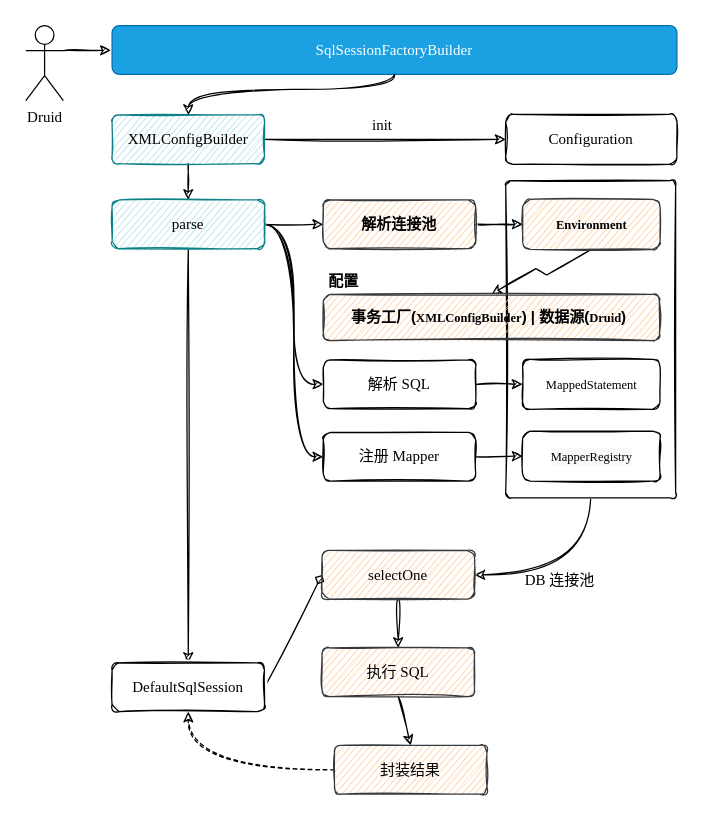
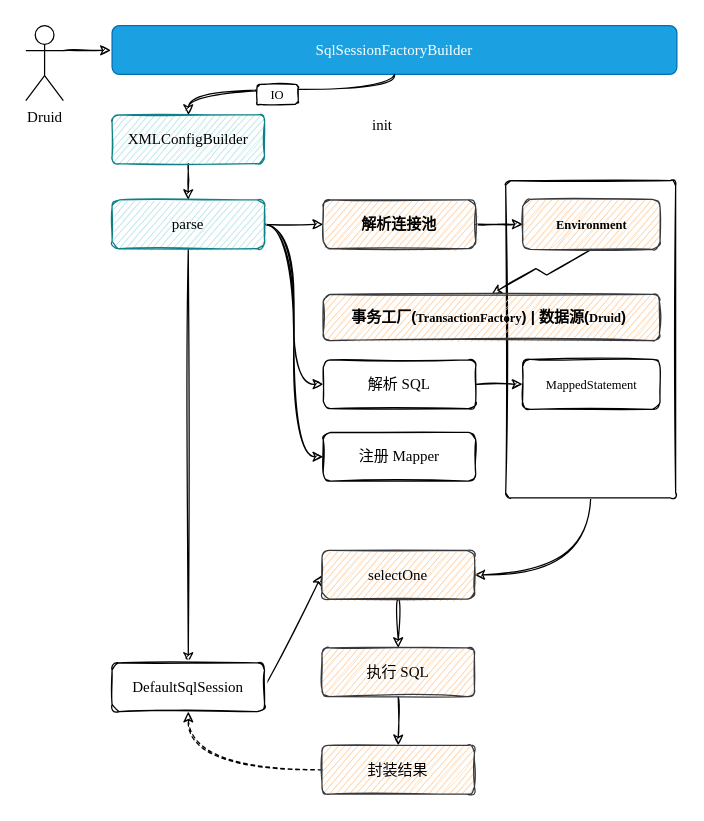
none -> (278, 94)
(381, 139) -> none
(591, 139) -> none
(343, 282) -> none
(491, 318) -> (491, 318)
(591, 456) -> none
(496, 457) -> none
(559, 580) -> none
(317, 584) -> (317, 584)
(411, 770) -> (398, 770)
